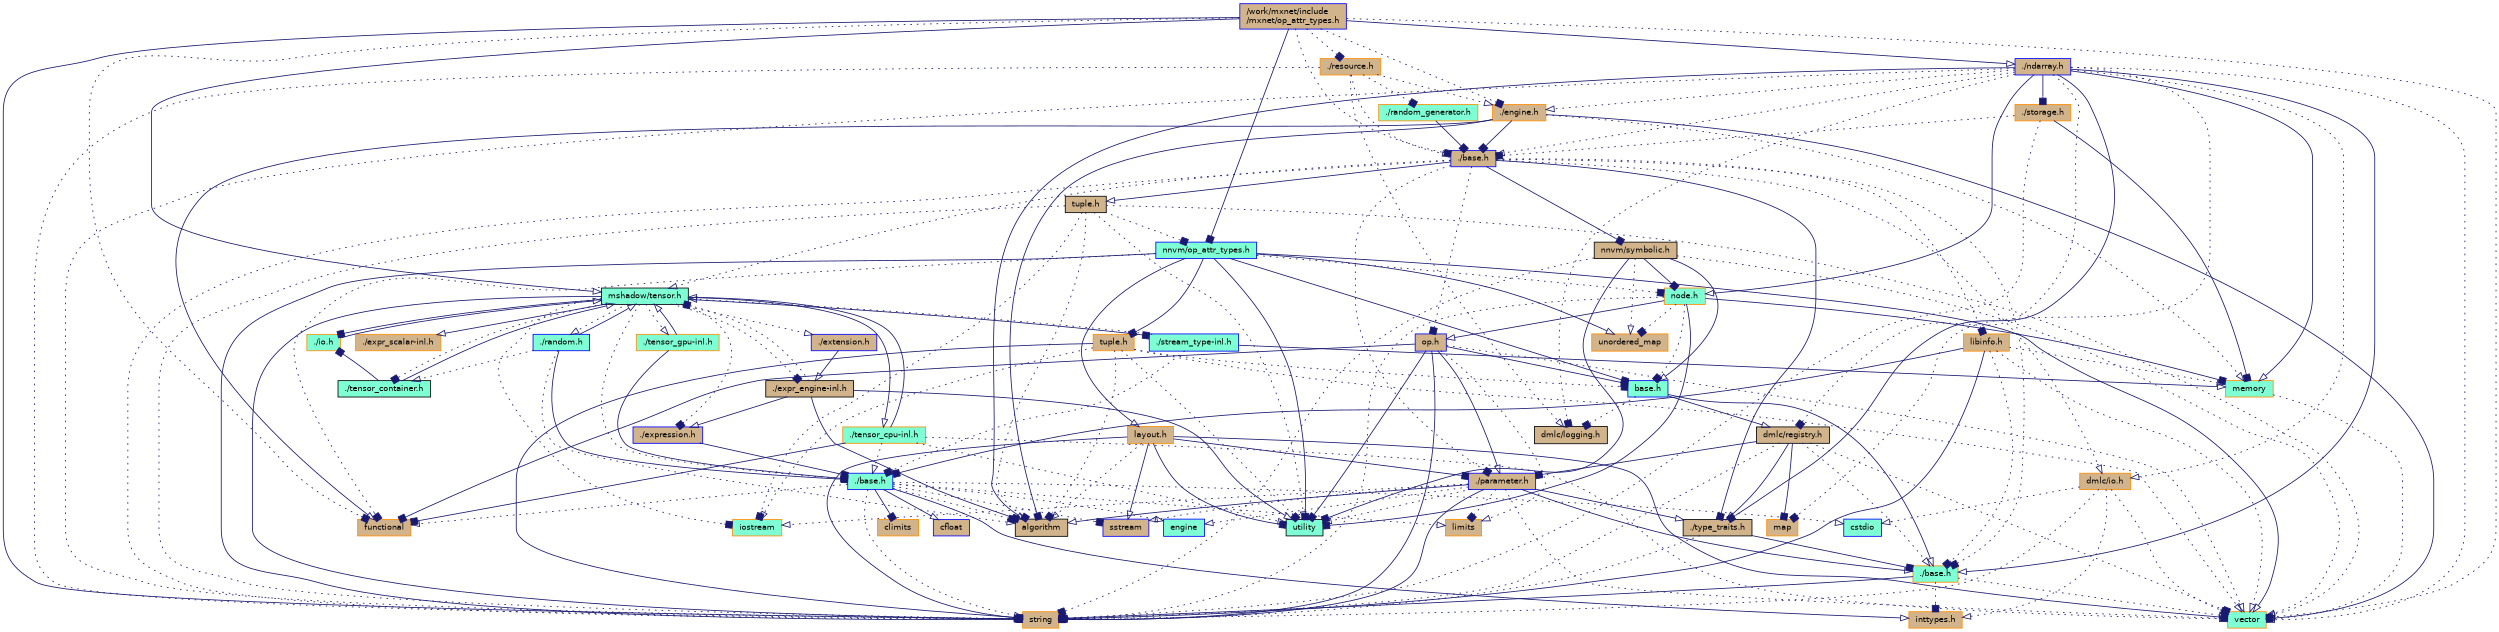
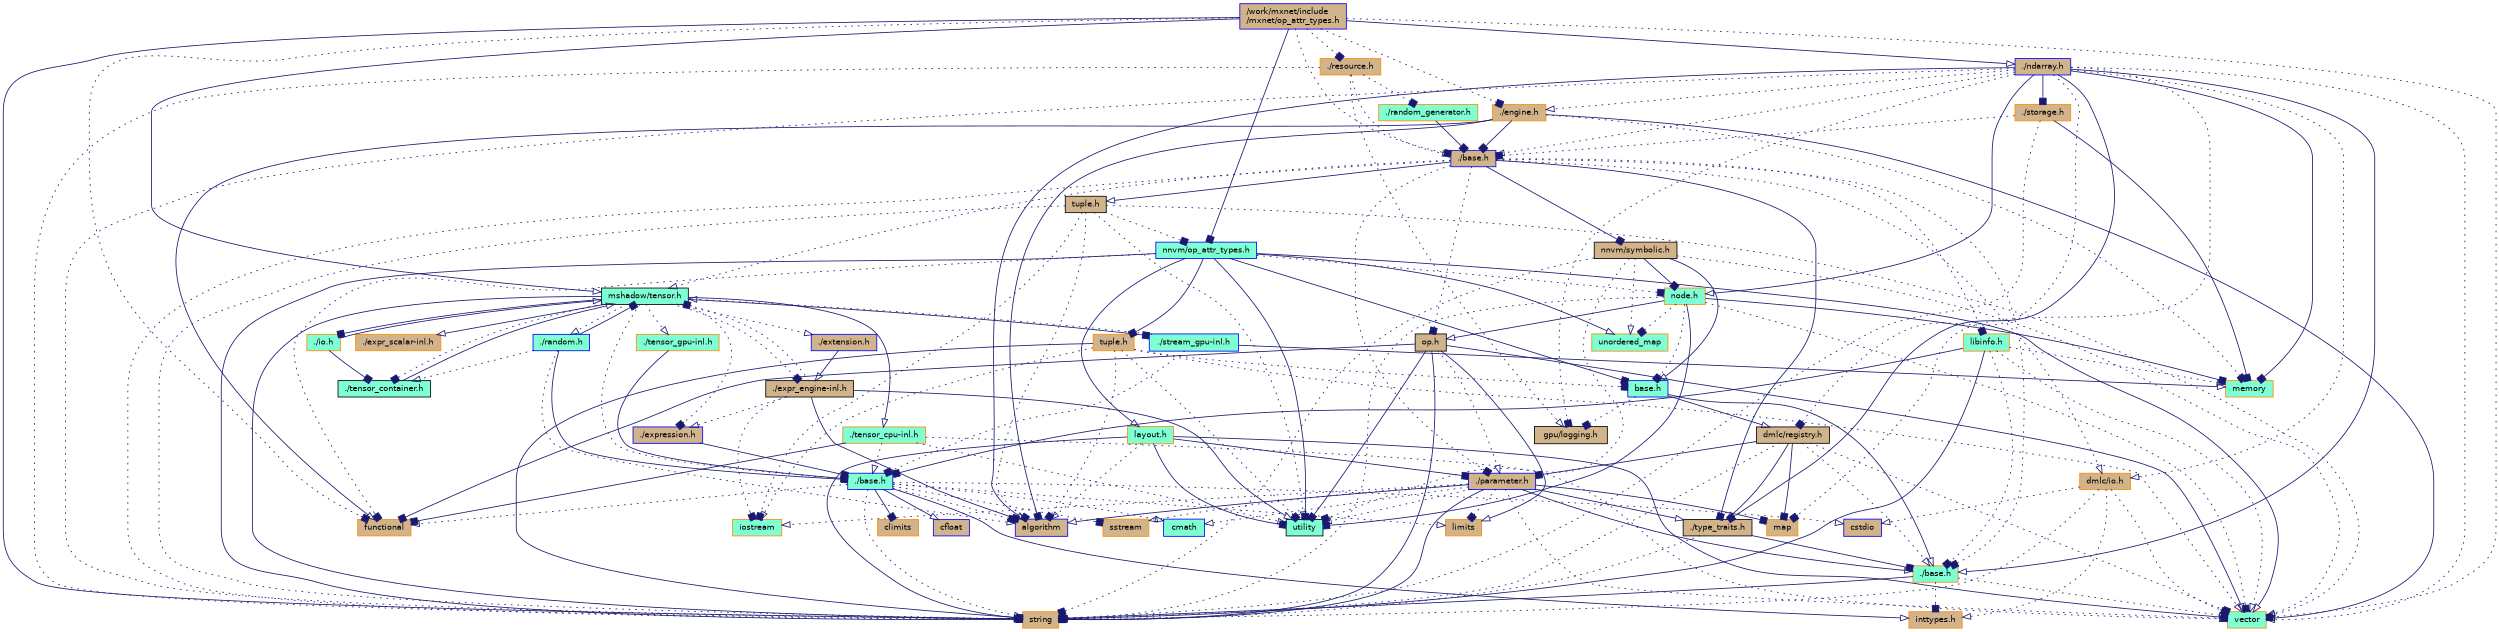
(1420, 86) -> none
(2306, 143) -> (2306, 143)
(1919, 178) -> (1919, 178)
(860, 316) -> none
(604, 322) -> (604, 322)
(669, 322) -> none
(1194, 343) -> (1194, 343)
(1431, 343) -> (1431, 343)
(1630, 343) -> (1630, 343)
(1986, 343) -> (1986, 343)
(1533, 364) -> none
(362, 367) -> (346, 364)
(1472, 402) -> (1472, 402)
(743, 411) -> (743, 411)
(1883, 413) -> (1883, 413)
(530, 429) -> (740, 444)
(1150, 435) -> (1150, 435)
(1571, 435) -> (1571, 435)
(1522, 438) -> (1522, 438)
(1601, 457) -> (1601, 457)
(1139, 477) -> none
none -> (1642, 498)
(2403, 511) -> (2035, 404)
(1042, 528) -> (1042, 528)
(1126, 528) -> (1126, 528)
(1184, 528) -> (1184, 528)
(1863, 528) -> (1863, 528)
